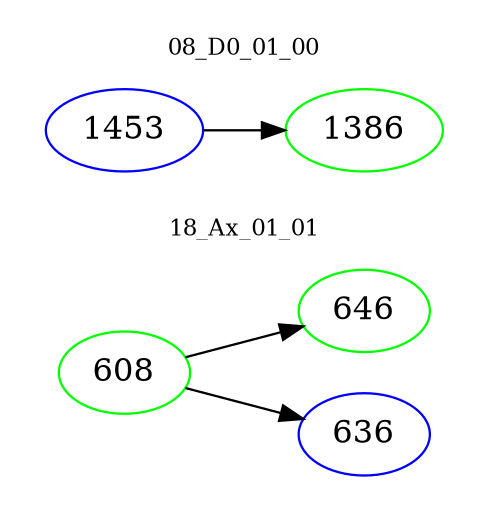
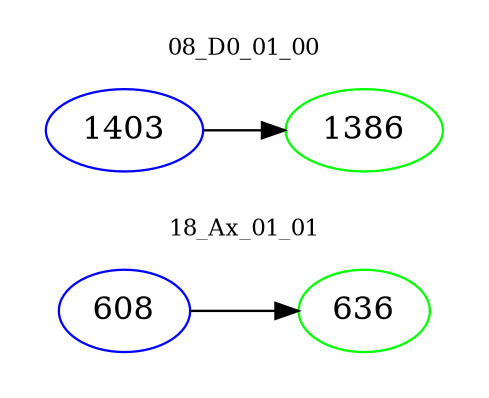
(124, 130) -> (124, 130)
(364, 311) -> none
(124, 373) -> (124, 311)
(364, 434) -> (364, 311)
